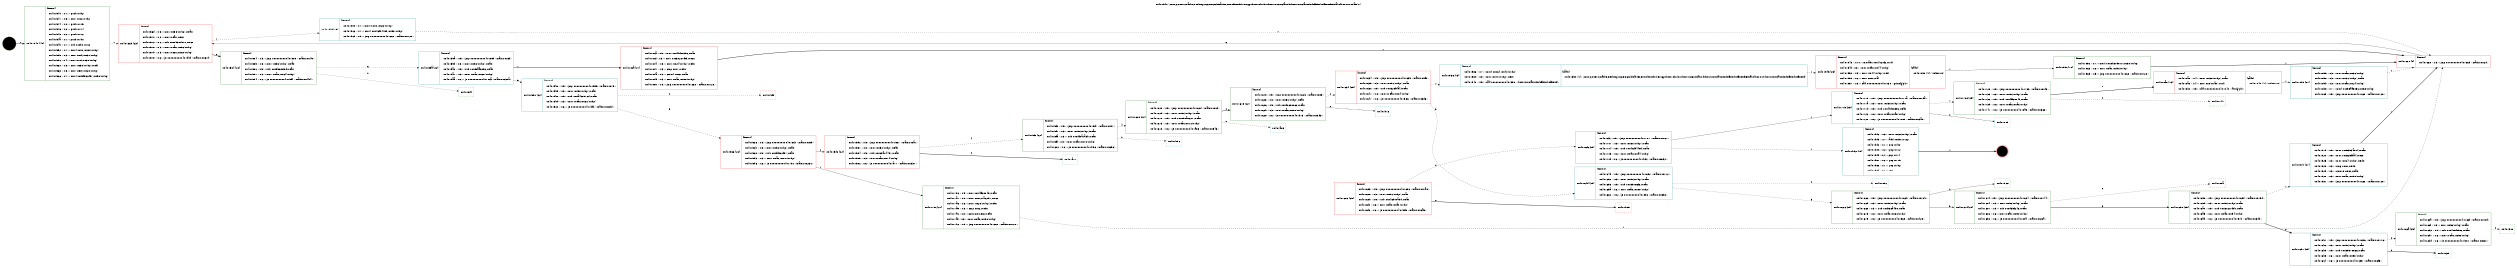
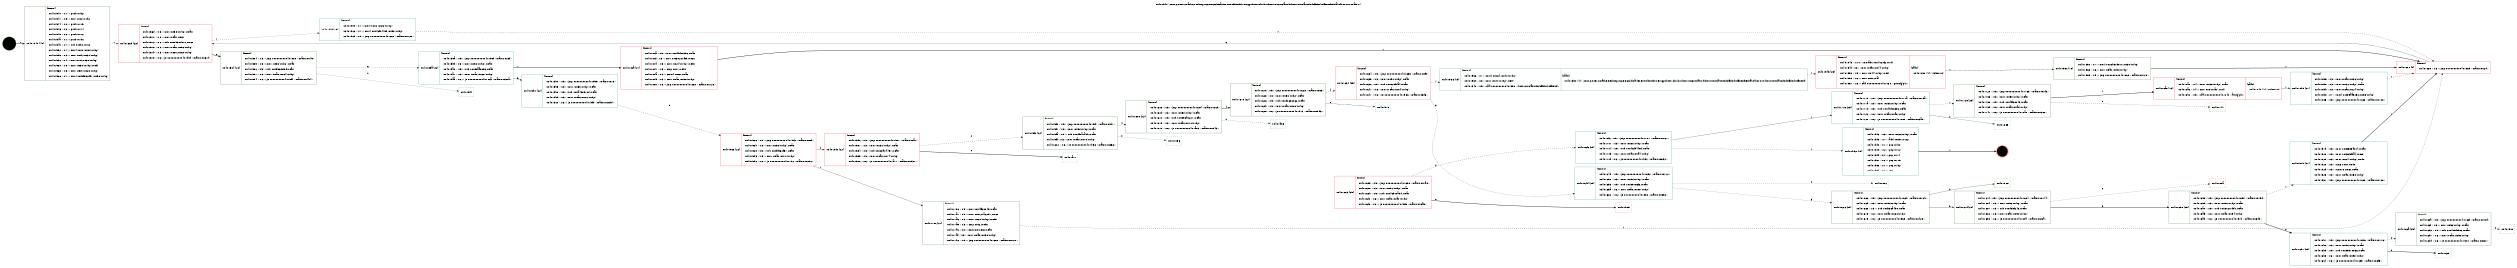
(768, 95) -> none
